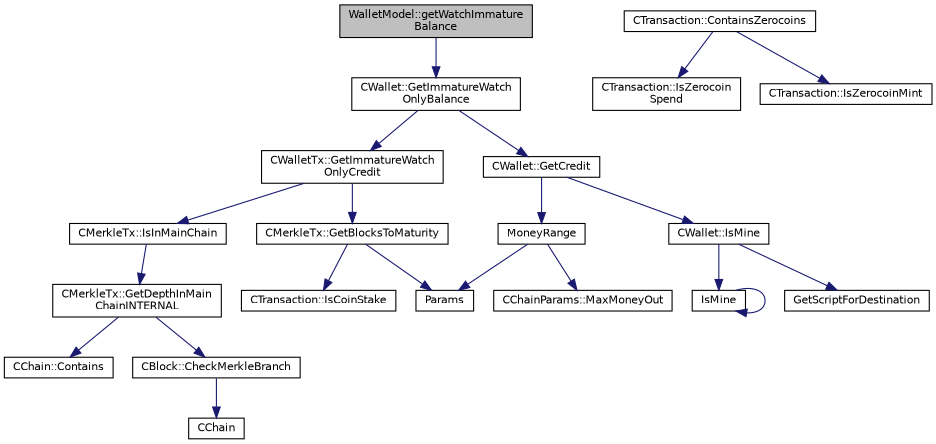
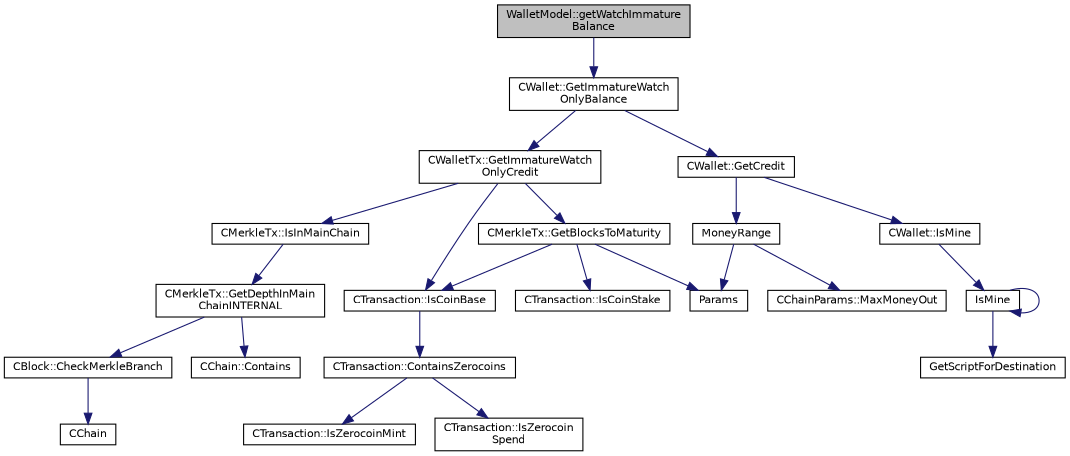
(783, 265) -> (993, 329)
none -> (420, 301)
